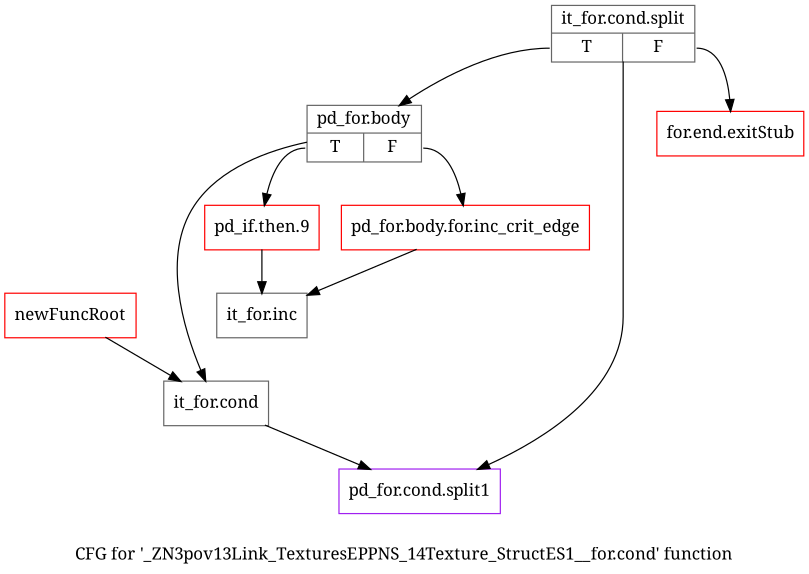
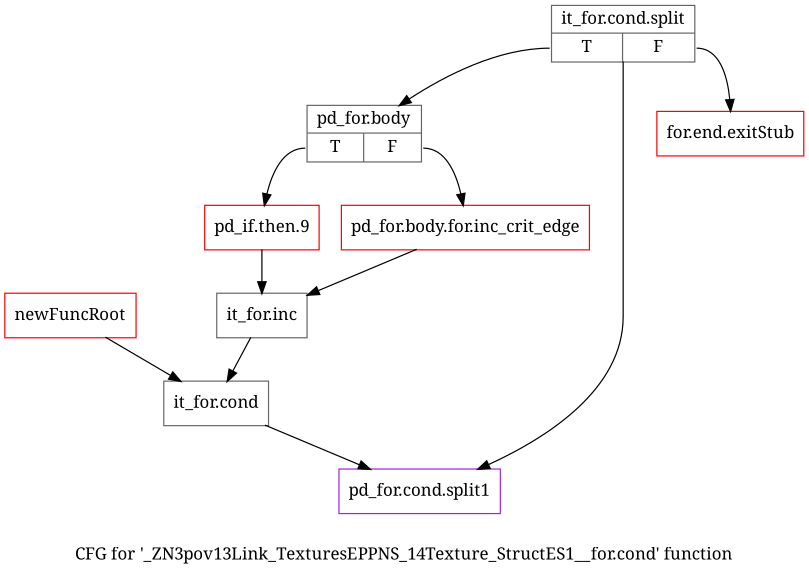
(186, 223) -> (242, 354)
